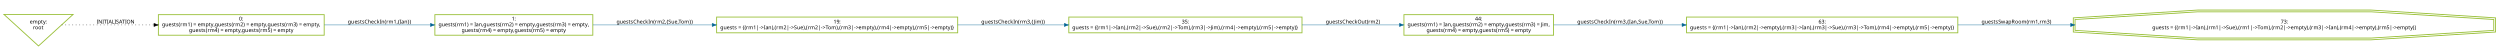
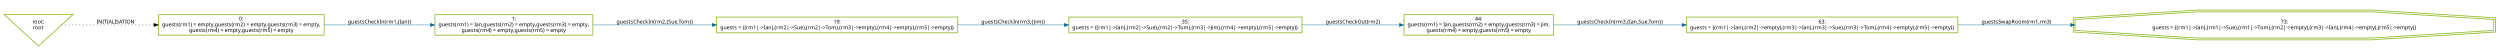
(38, 25) -> (38, 25)
